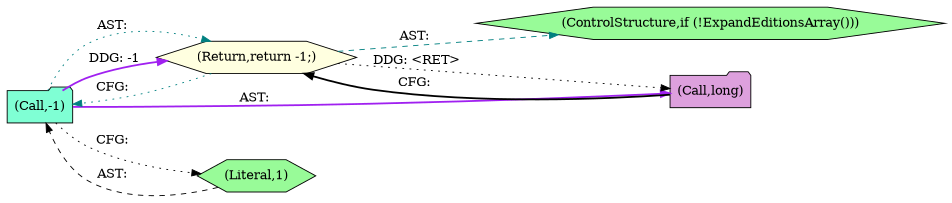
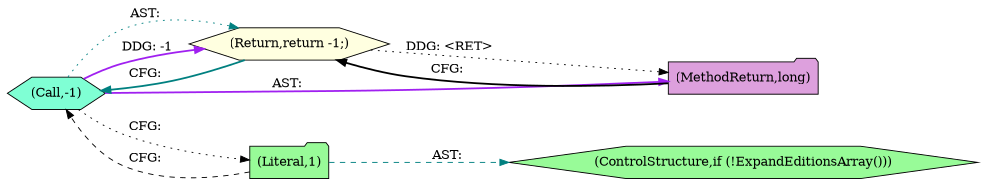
(444, 43) -> (414, 162)
(148, 92) -> (179, 79)
(710, 92) -> (743, 78)
(40, 107) -> (56, 93)
(114, 175) -> (147, 158)
(256, 176) -> (289, 162)
